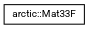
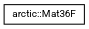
(44, 14) -> (44, 14)
